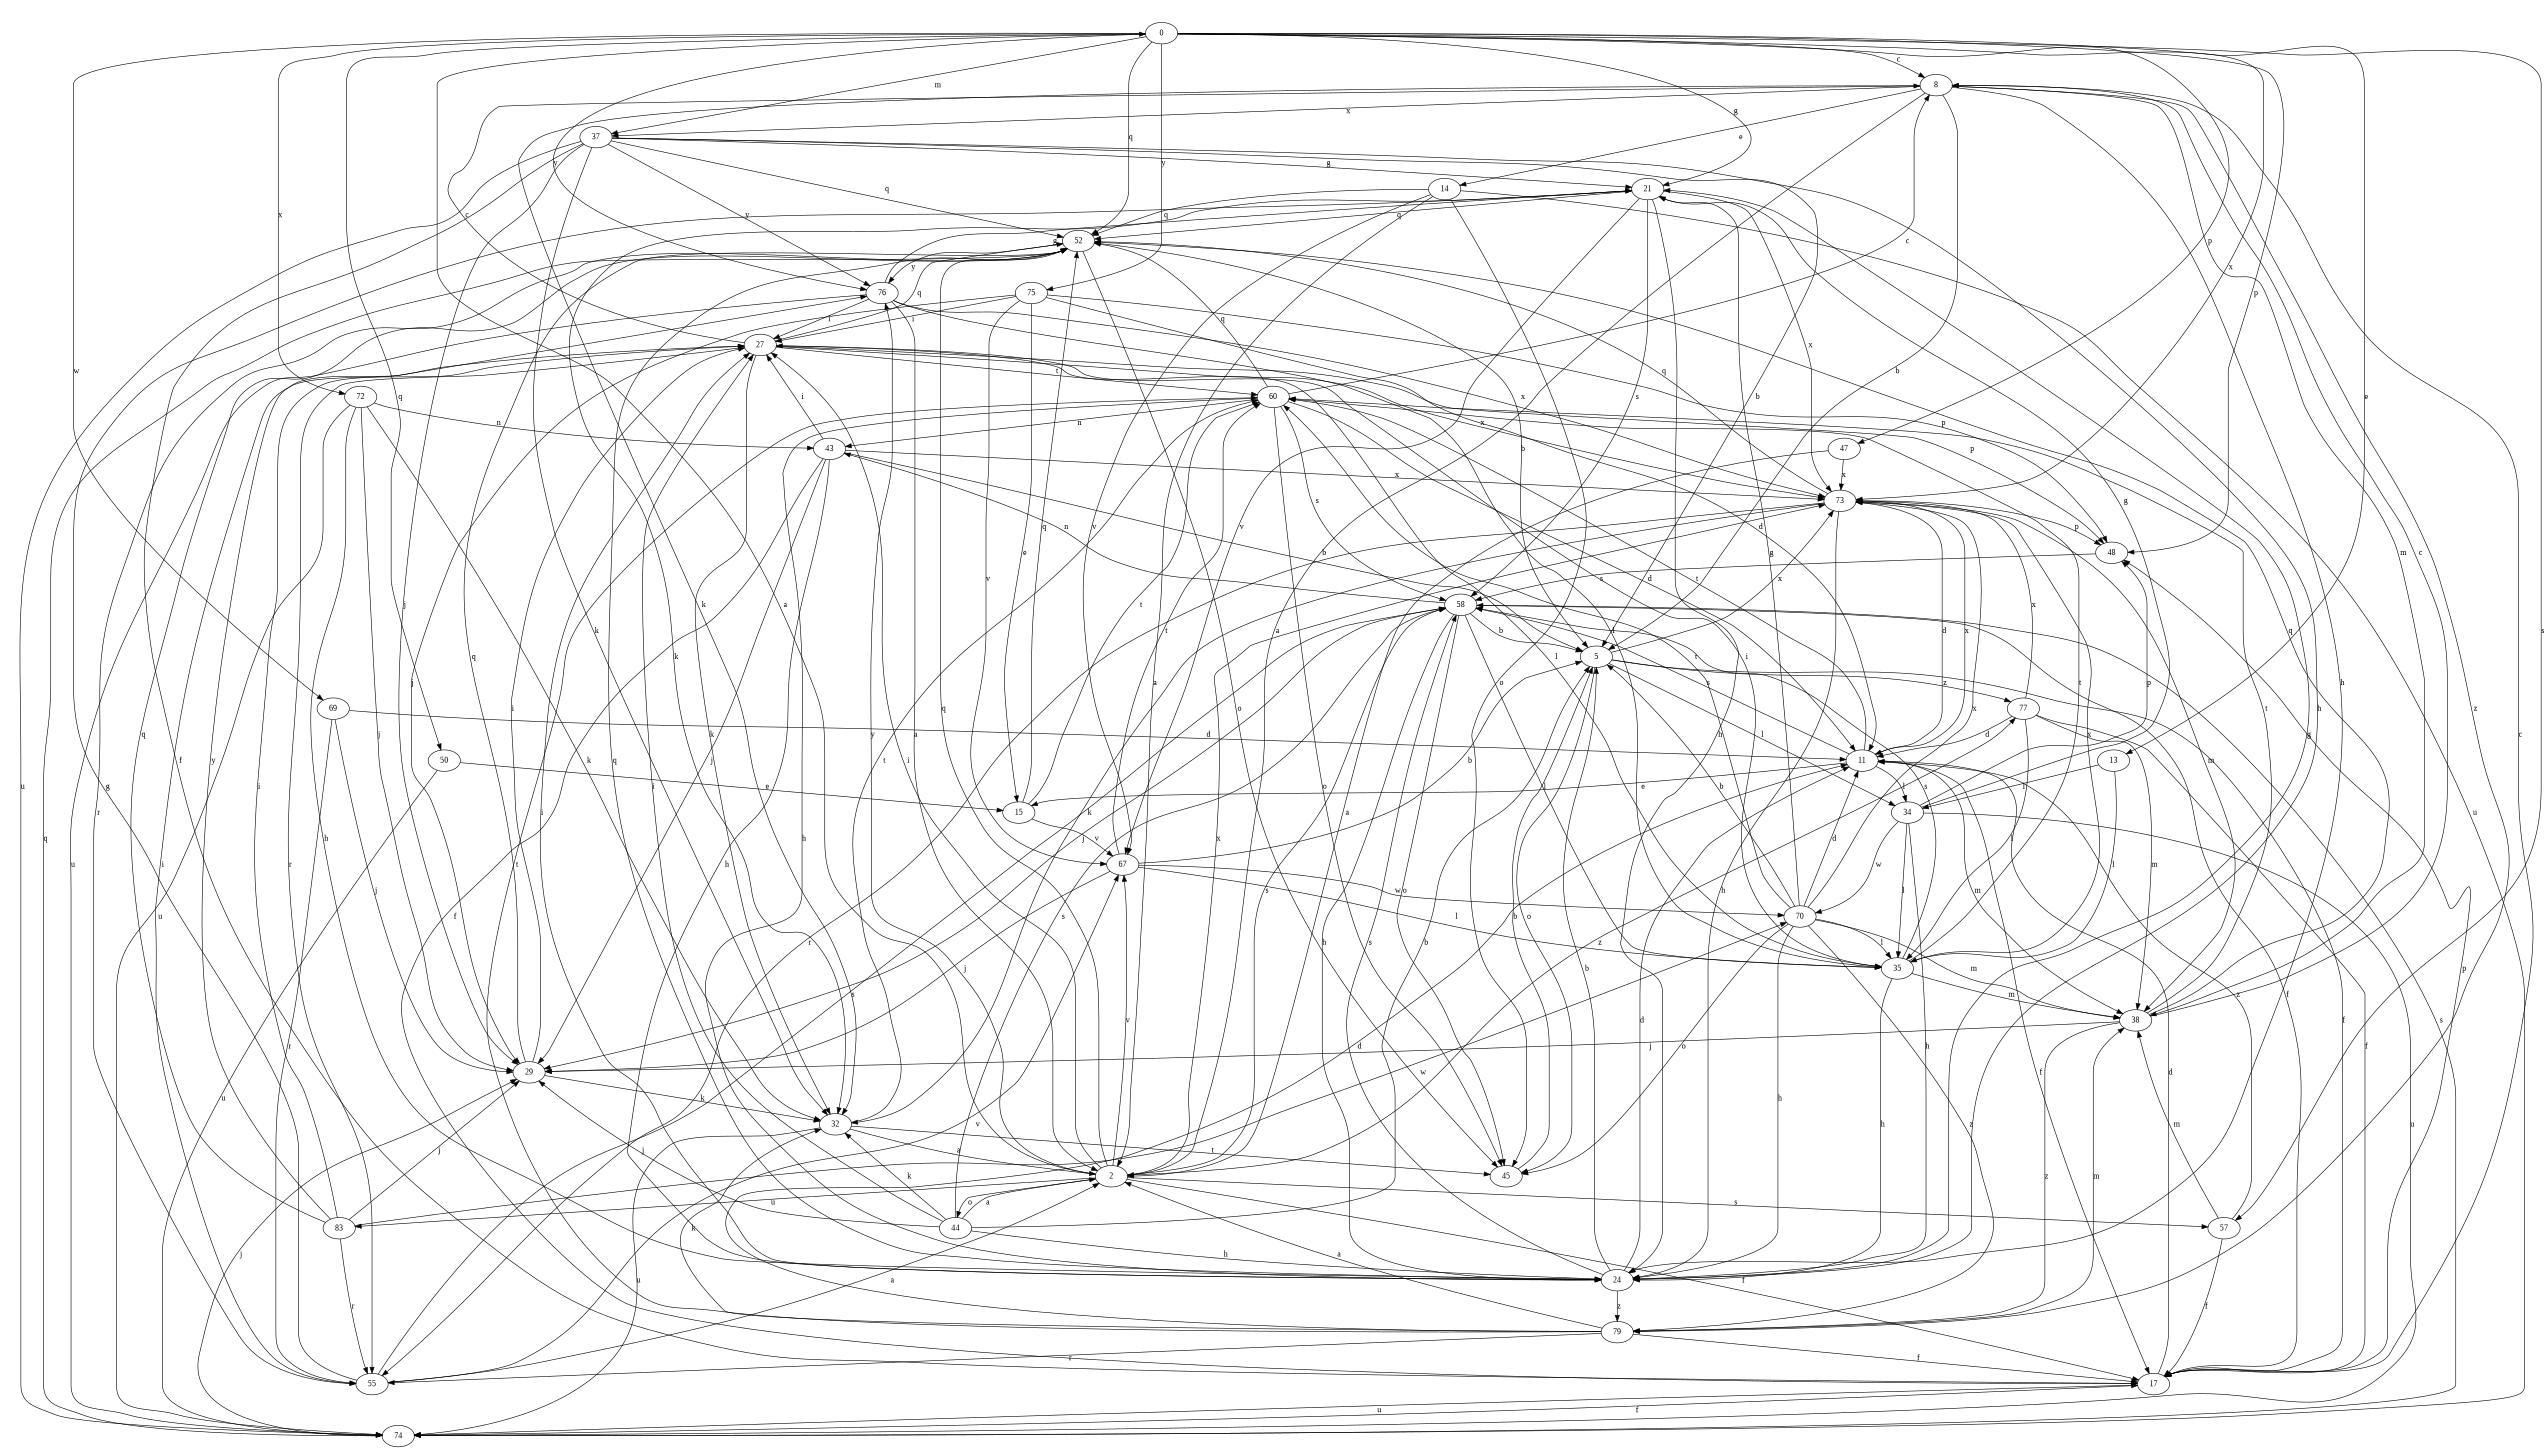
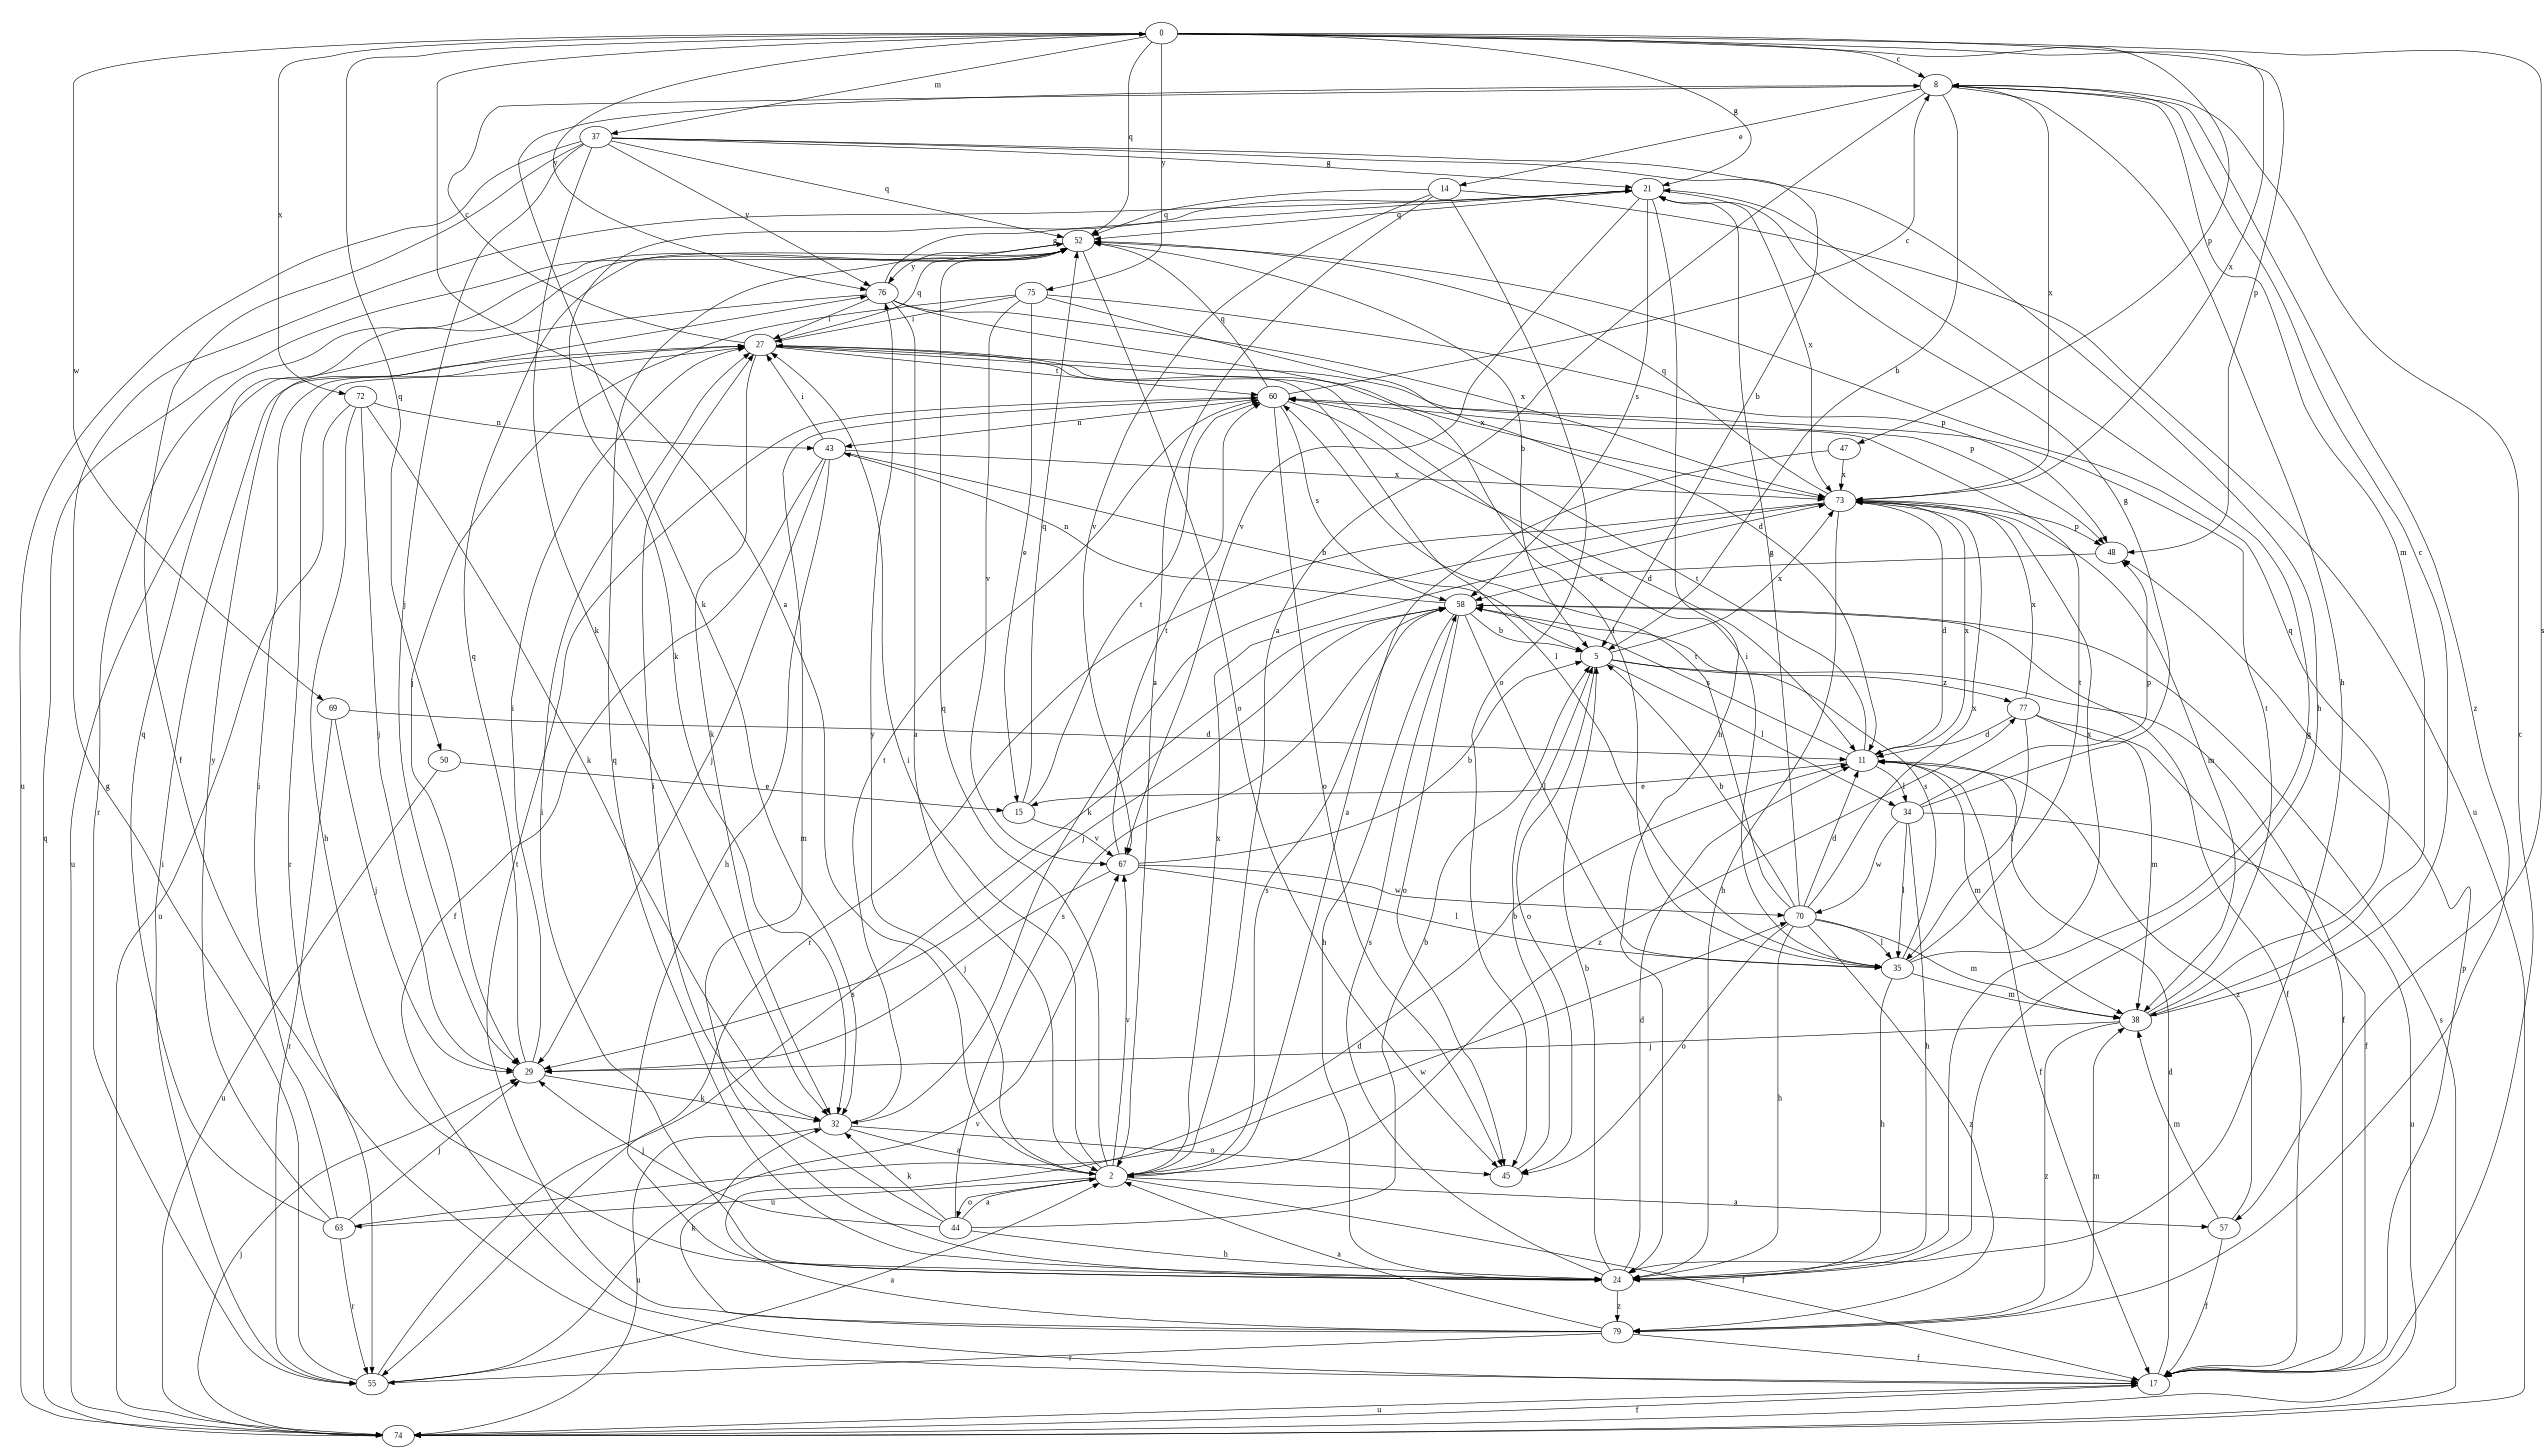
(1269, 111) -> (2048, 334)
(2114, 761) -> none
(804, 839) -> (804, 839)
(1213, 1150) -> (1213, 1150)
(1736, 1202) -> (1736, 1202)
(339, 1228) -> (339, 1228)
